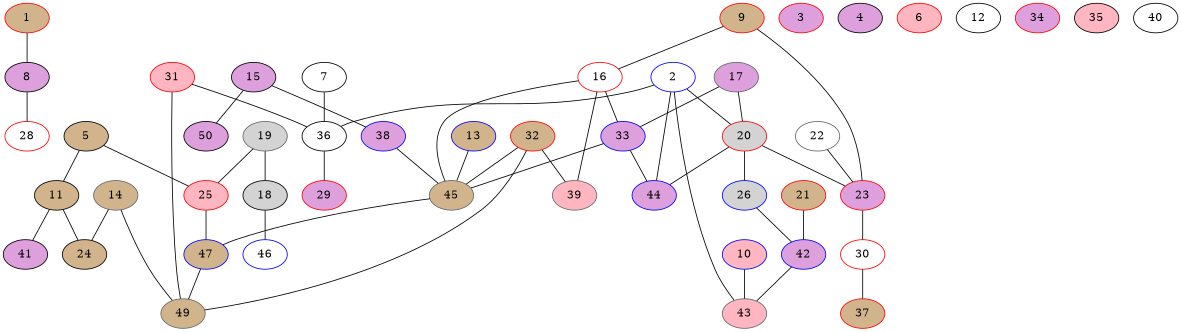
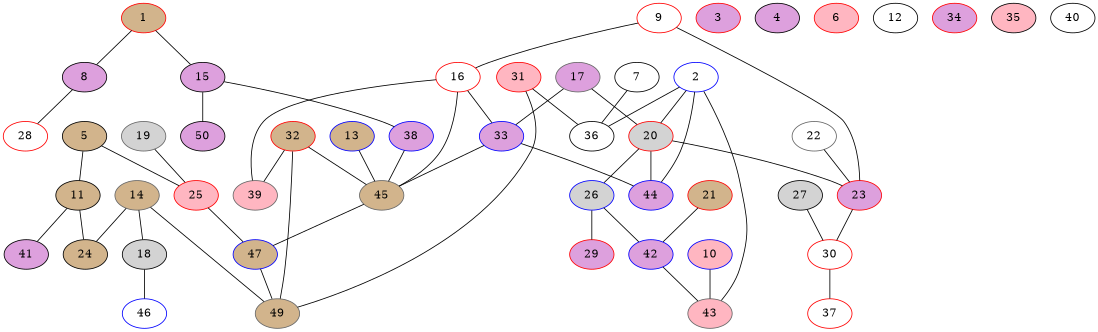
(742, 18) -> (659, 18)
none -> (173, 48)
(265, 166) -> (141, 225)
(324, 166) -> (592, 225)
none -> (800, 195)
(863, 314) -> (830, 314)
